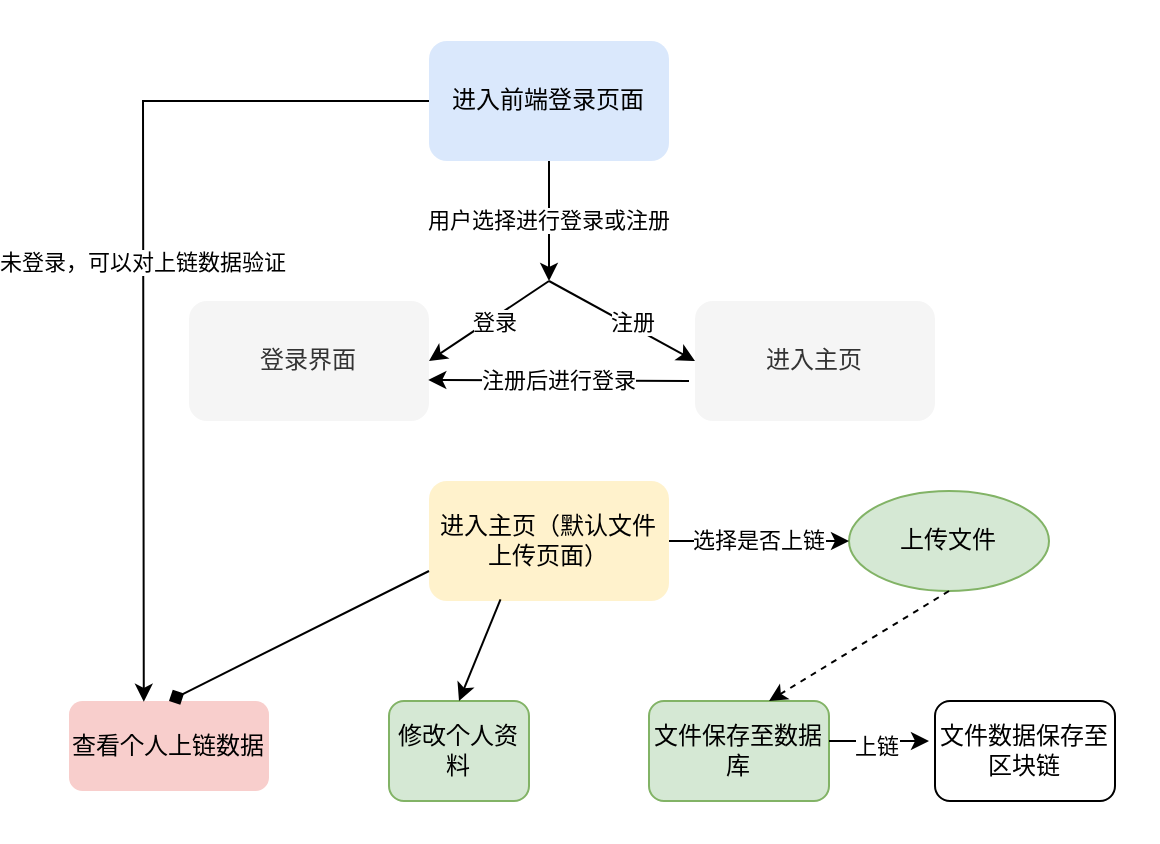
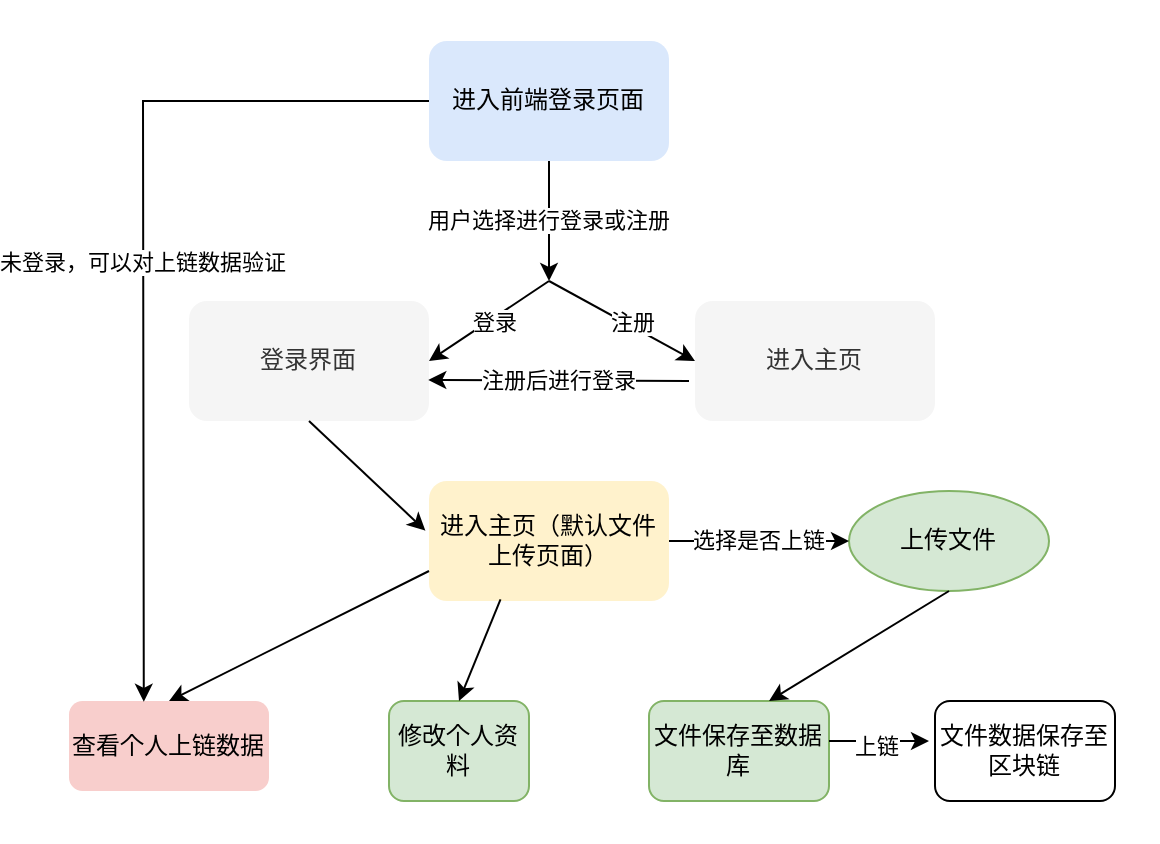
none -> (362, 471)
(865, 642) -> (865, 642)
(185, 693) -> (183, 694)
